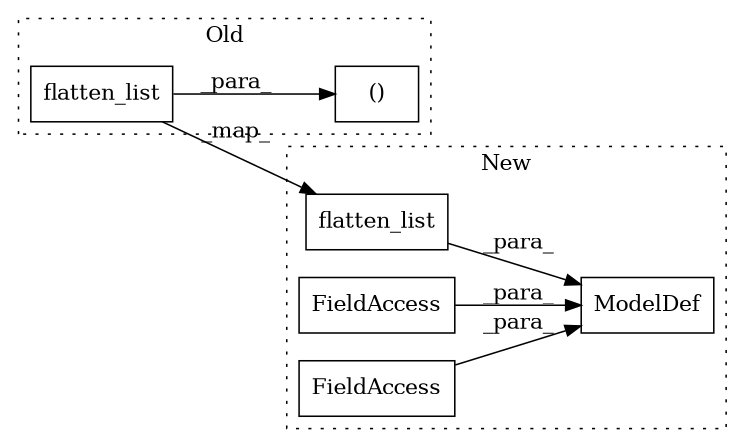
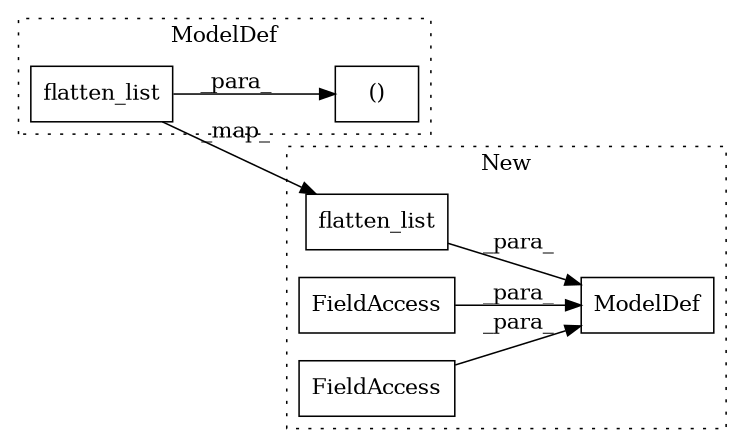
(225, 36) -> (225, 36)
